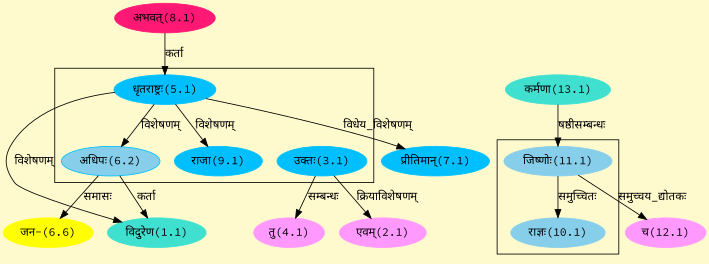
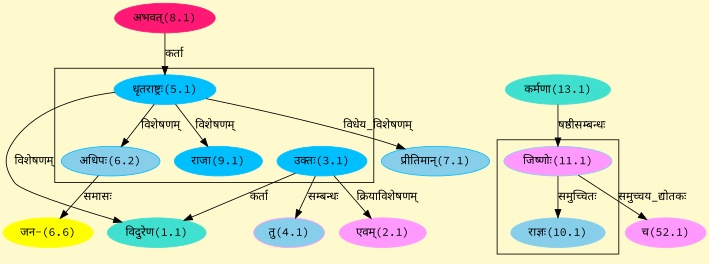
(435, 161) -> (435, 161)
(558, 161) -> (558, 161)
(131, 193) -> (244, 195)
(289, 233) -> (289, 233)
(666, 233) -> (666, 233)
